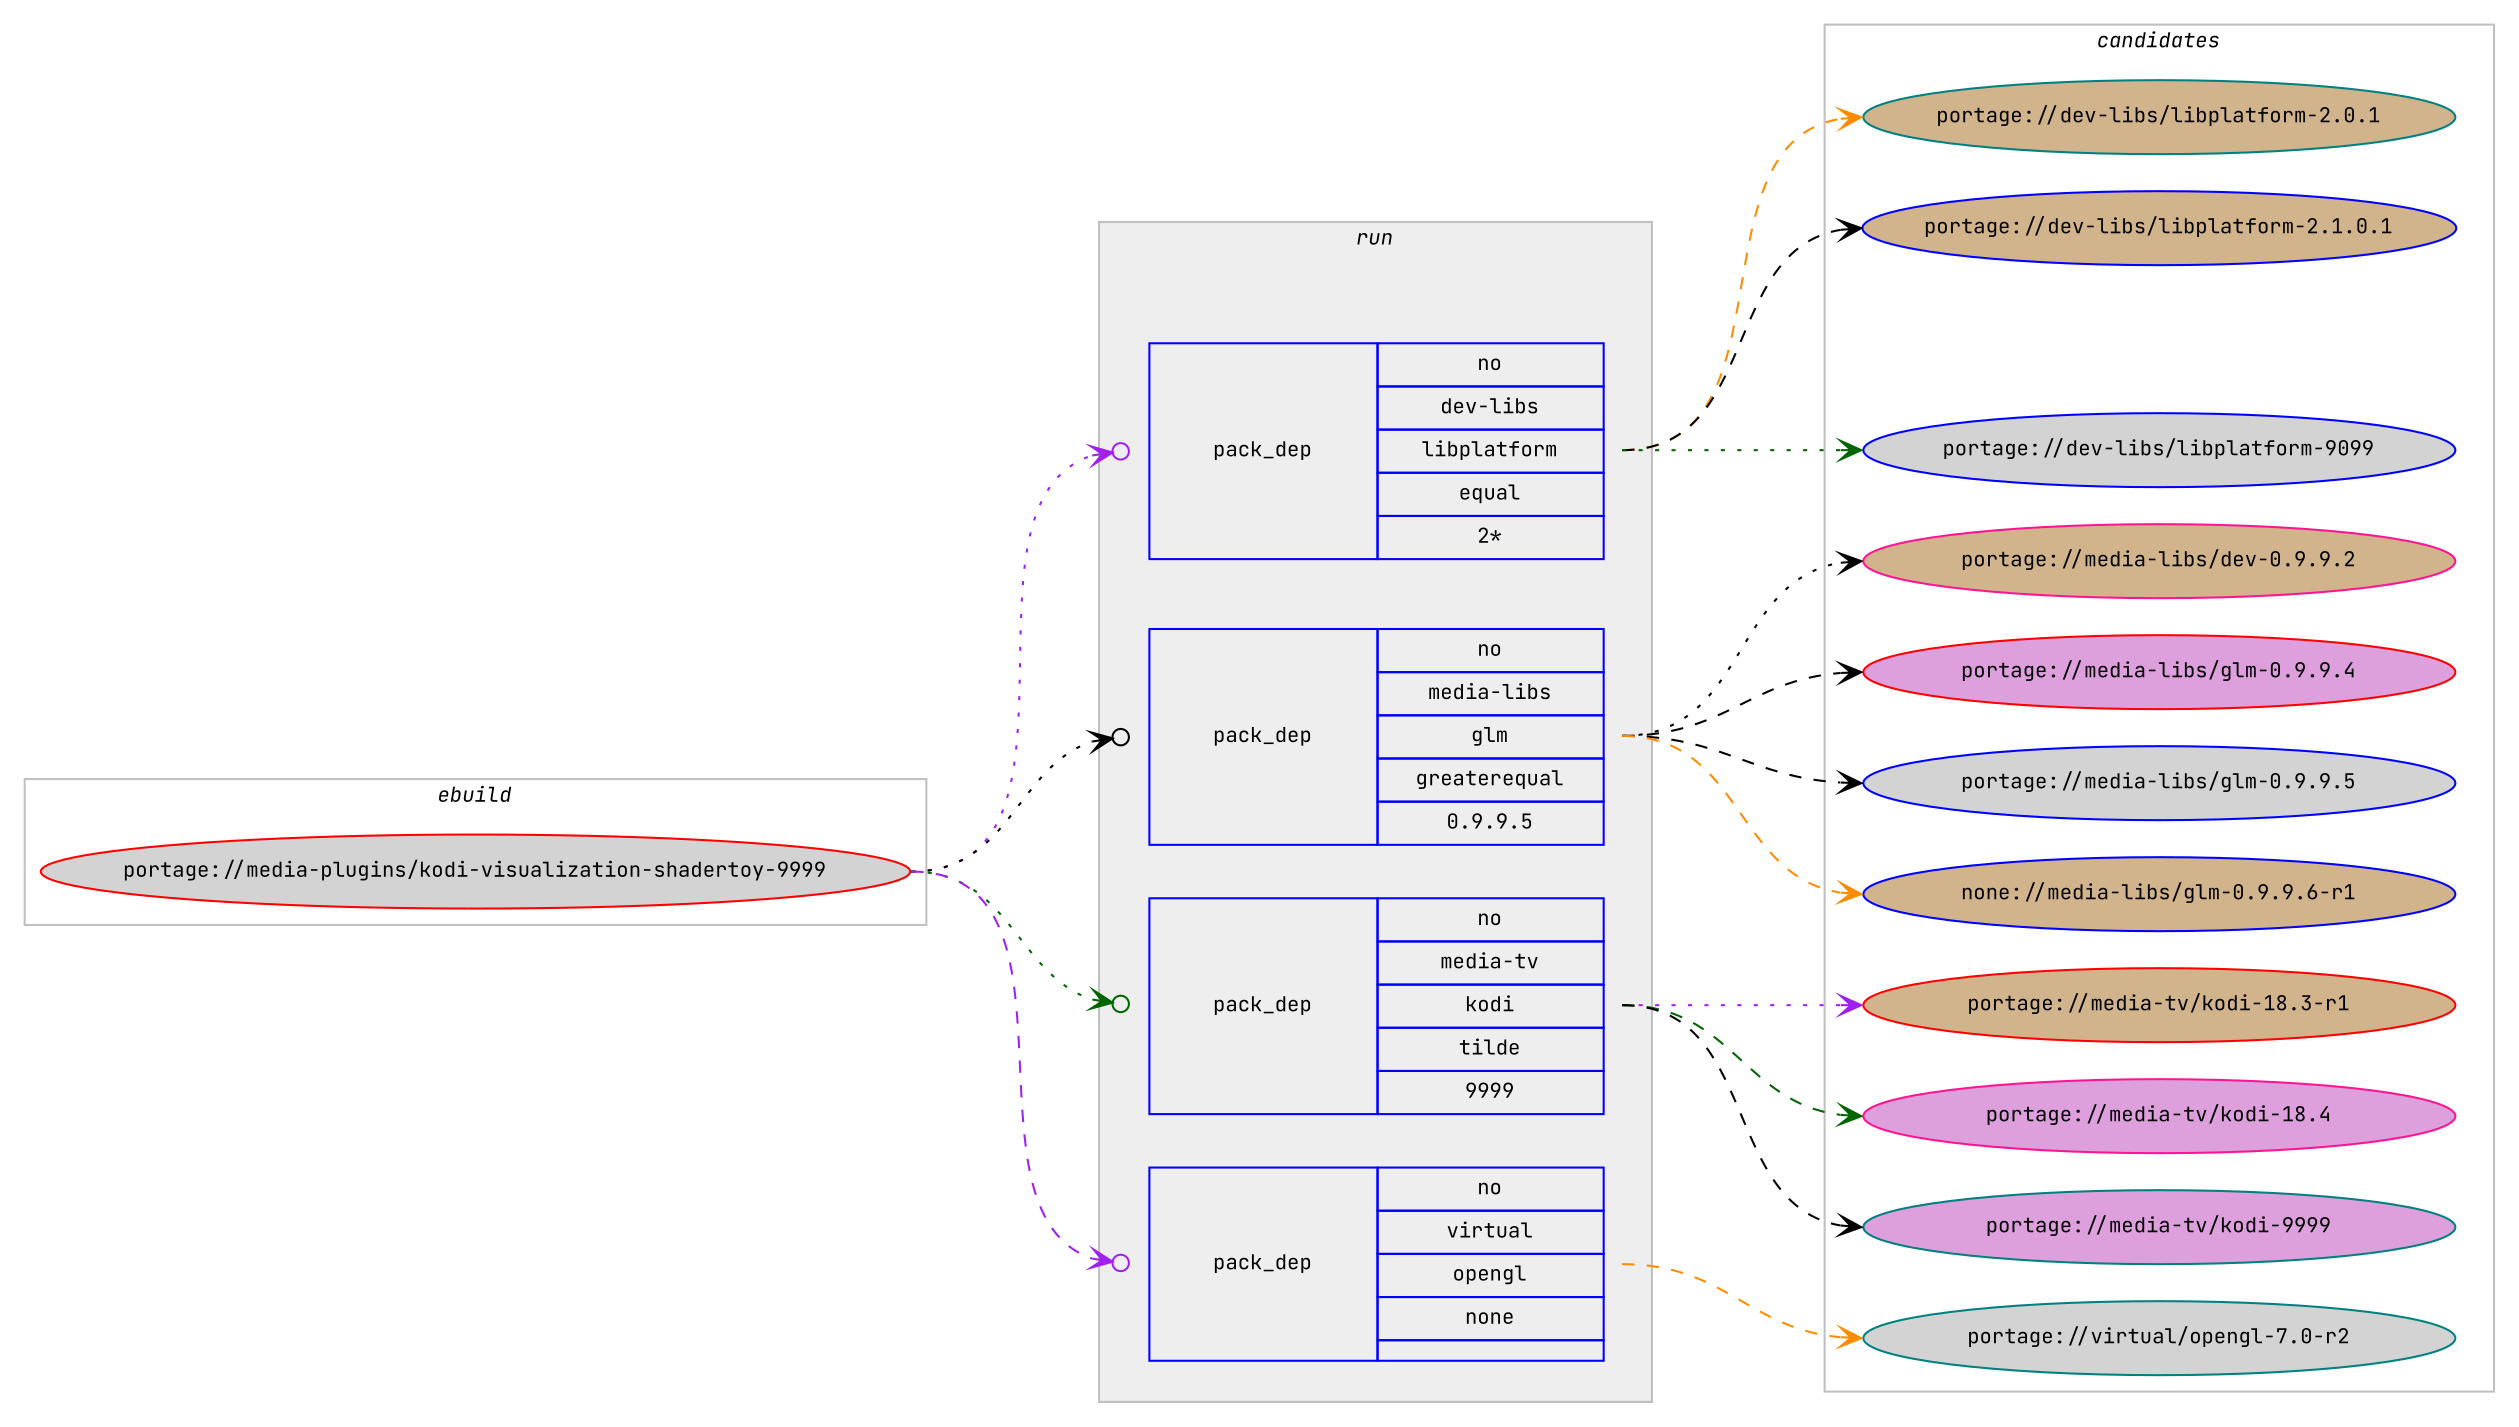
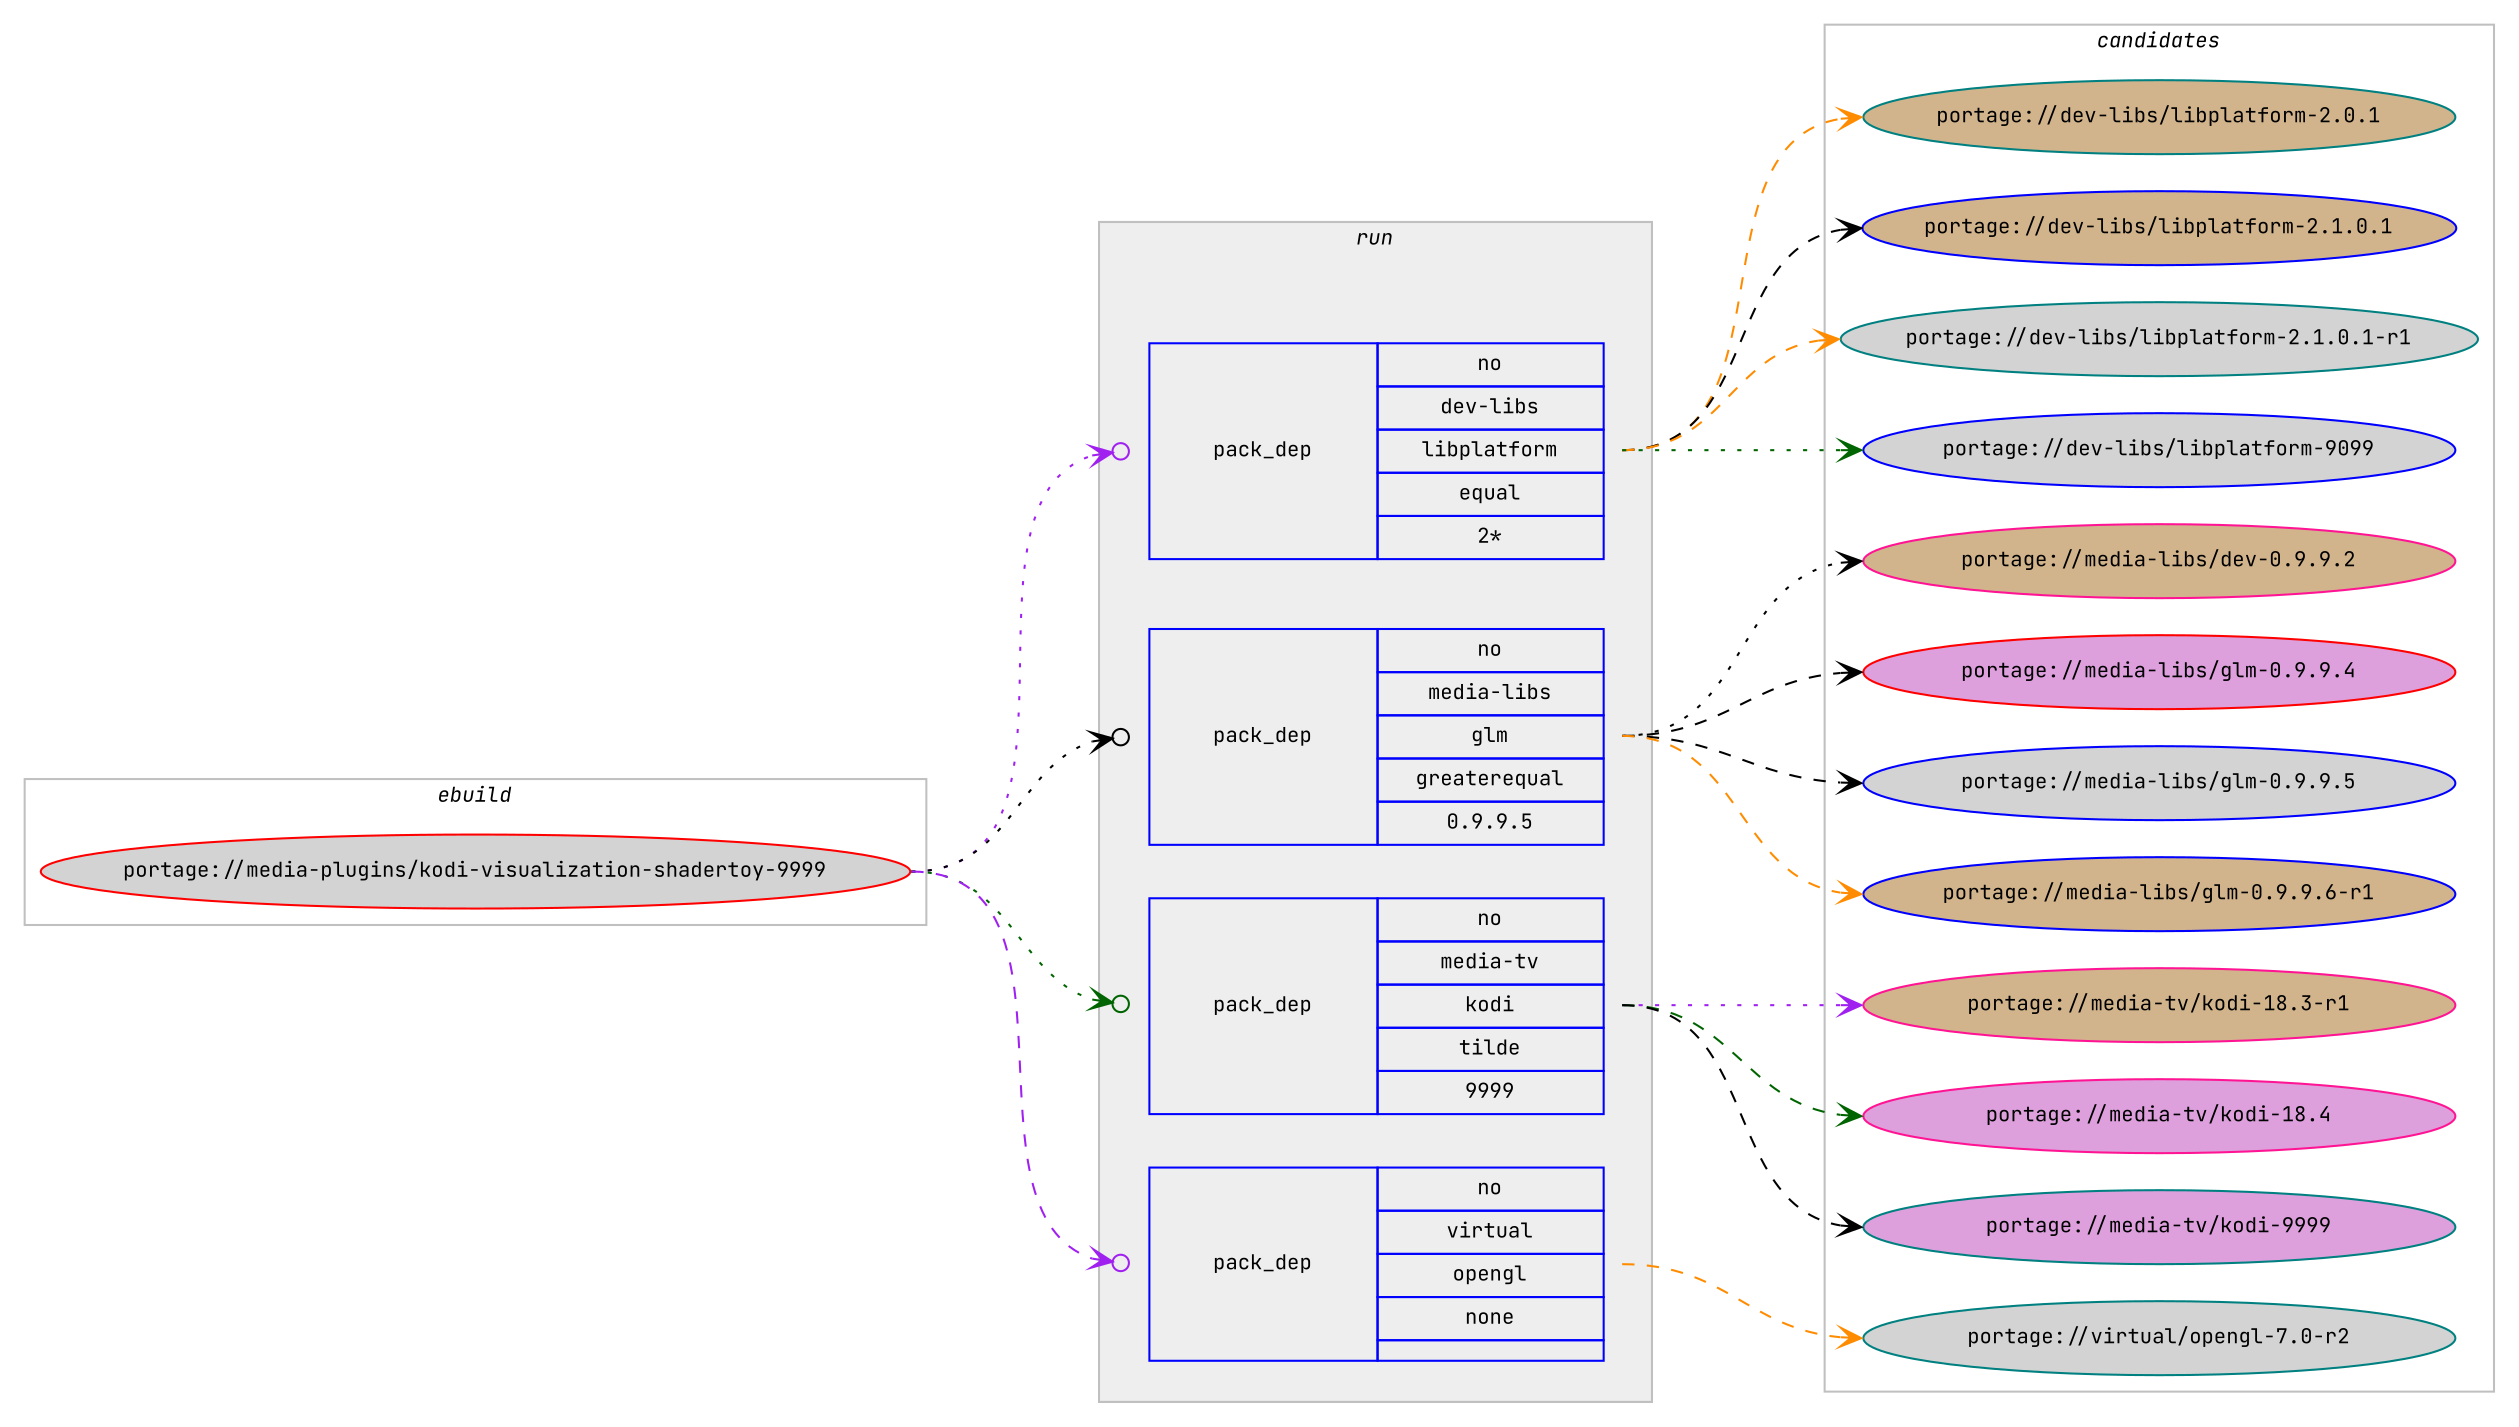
none -> (2159, 339)
(2159, 894) -> (2159, 894)
(2159, 1005) -> (2159, 1005)
